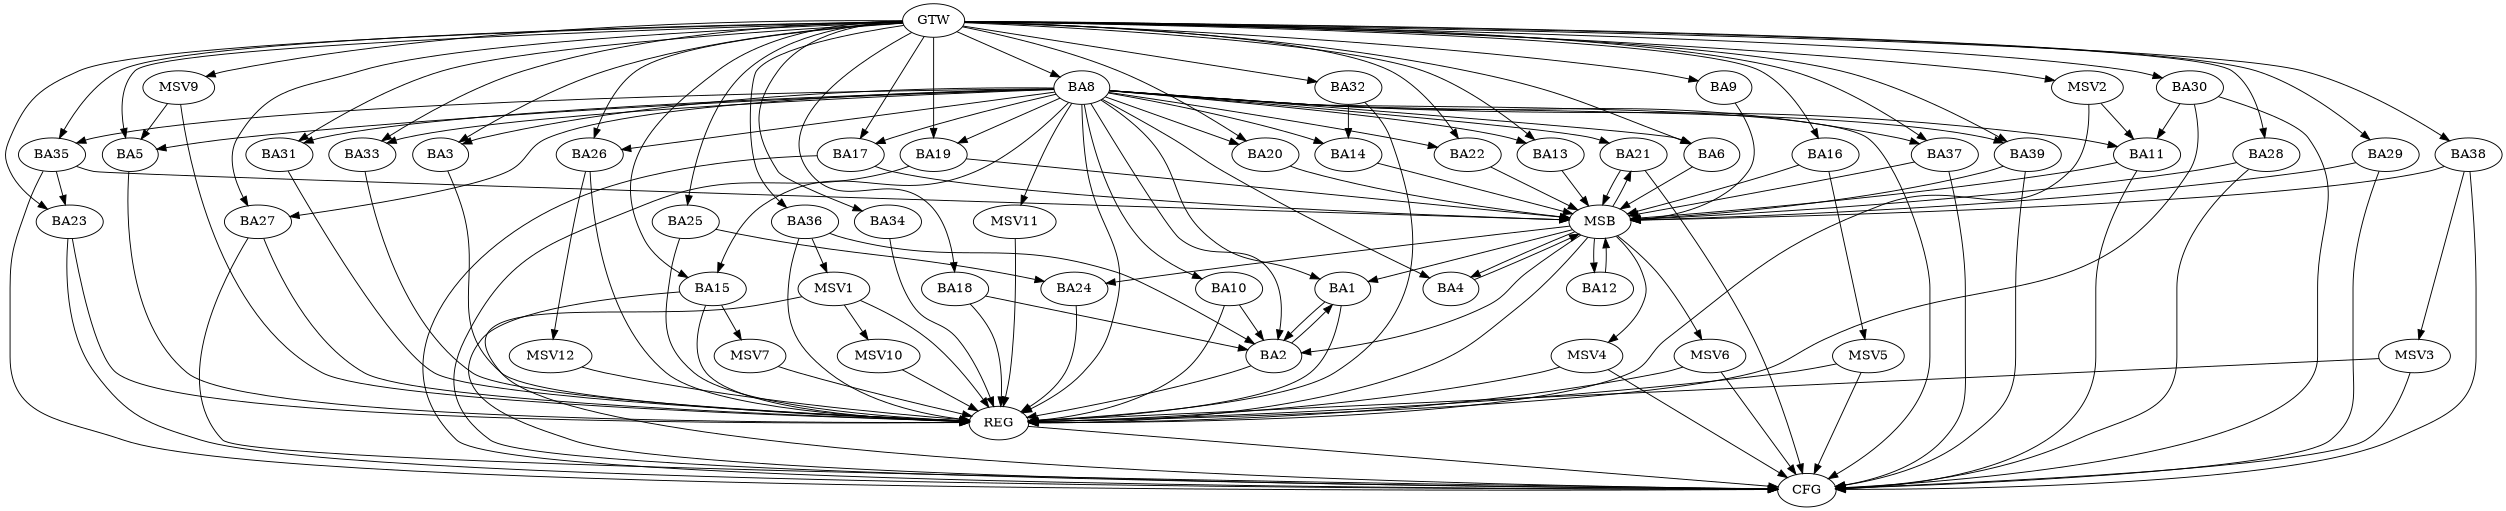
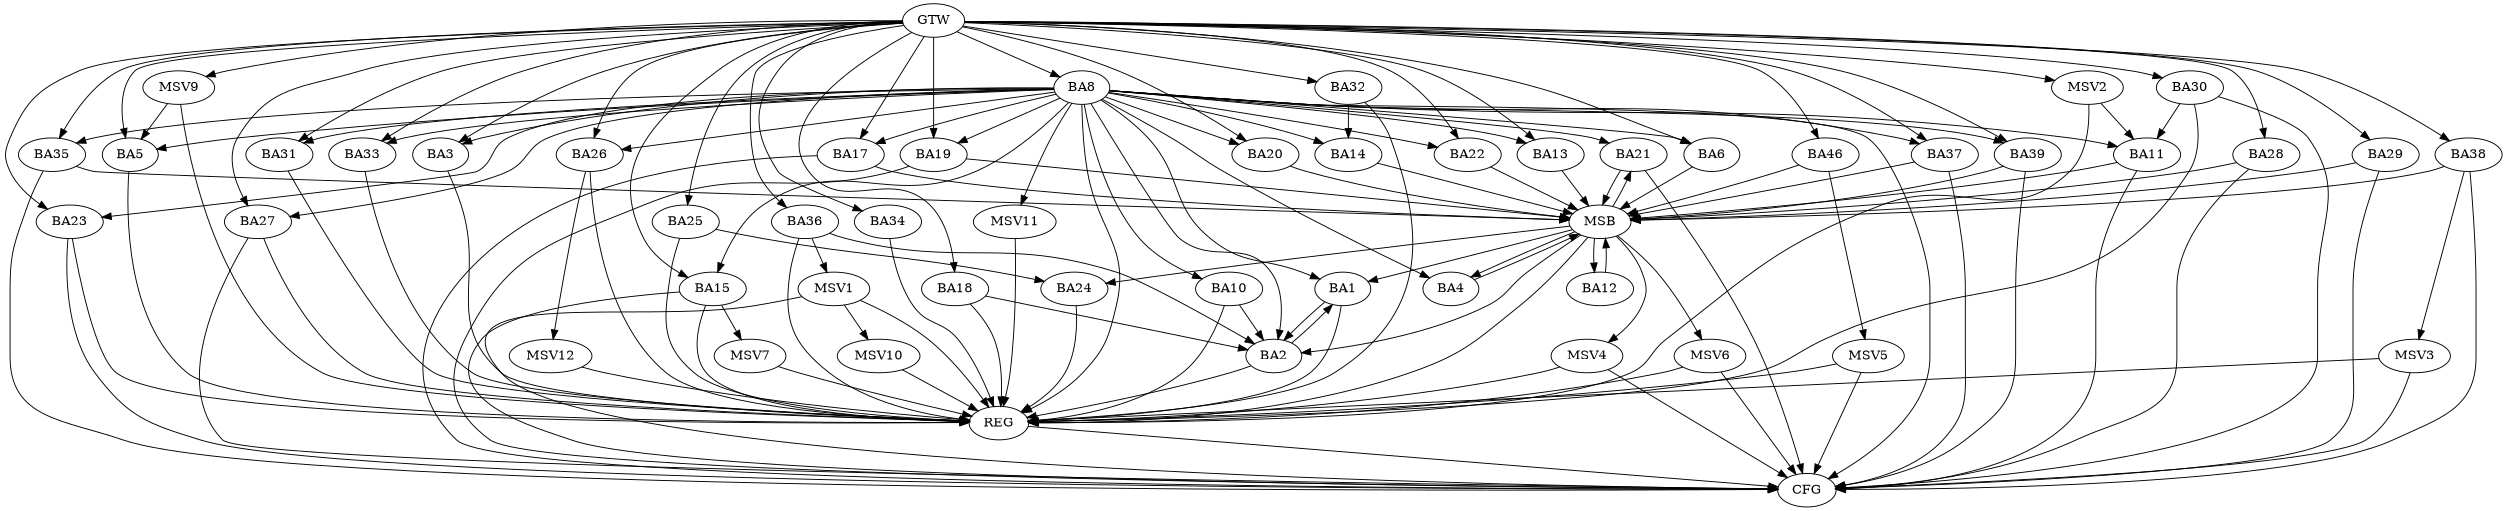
(1724, 88) -> none
(1825, 155) -> (1825, 155)
(60, 184) -> (504, 140)
